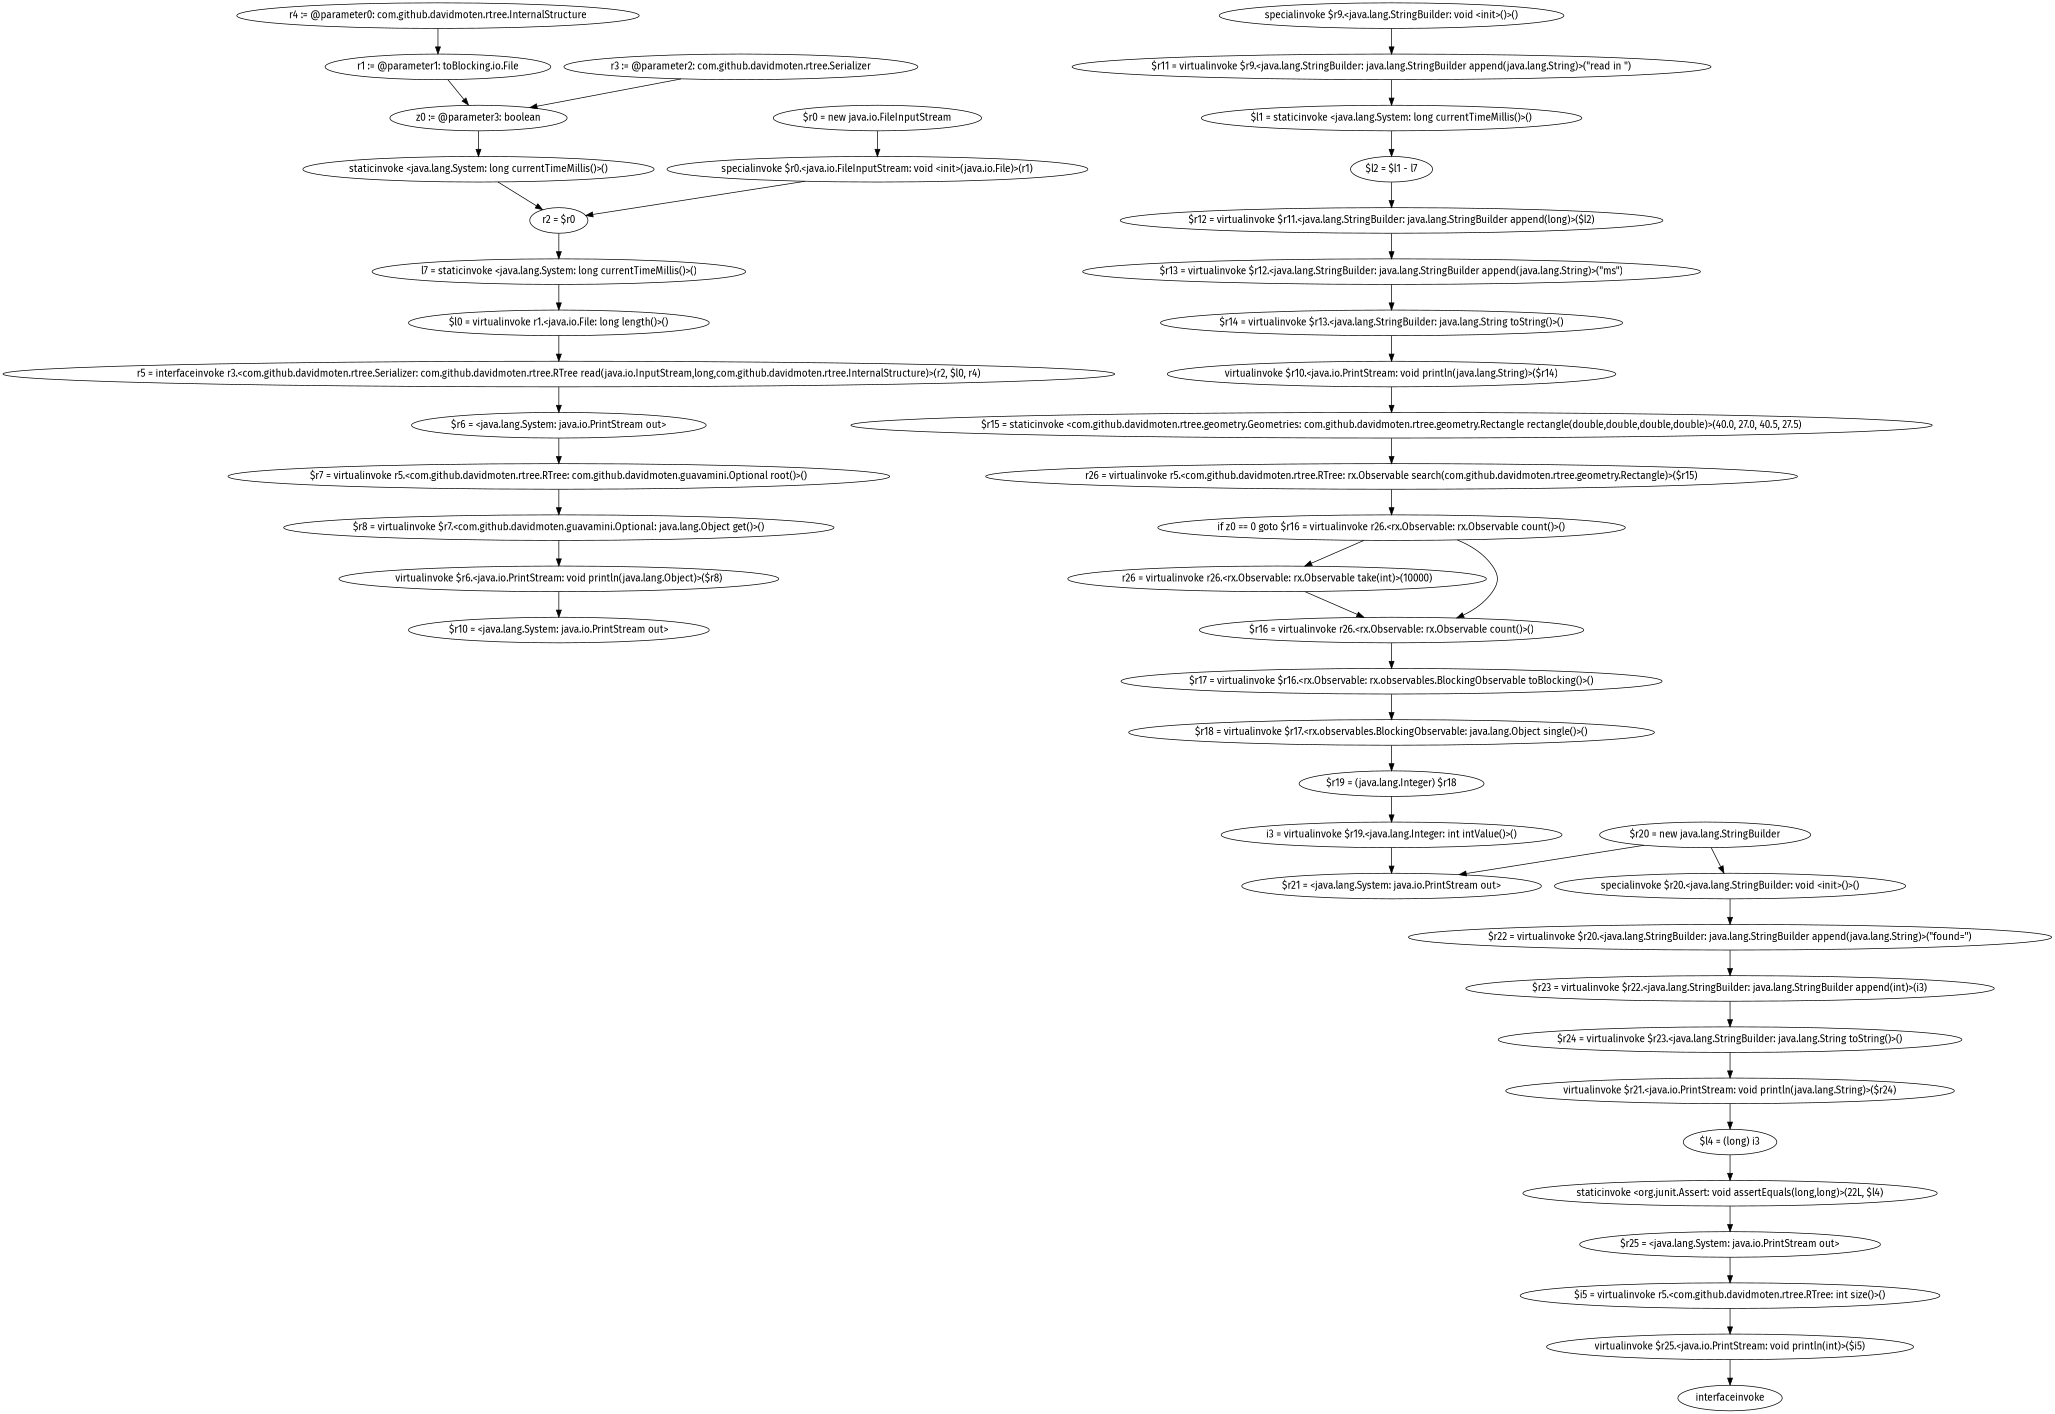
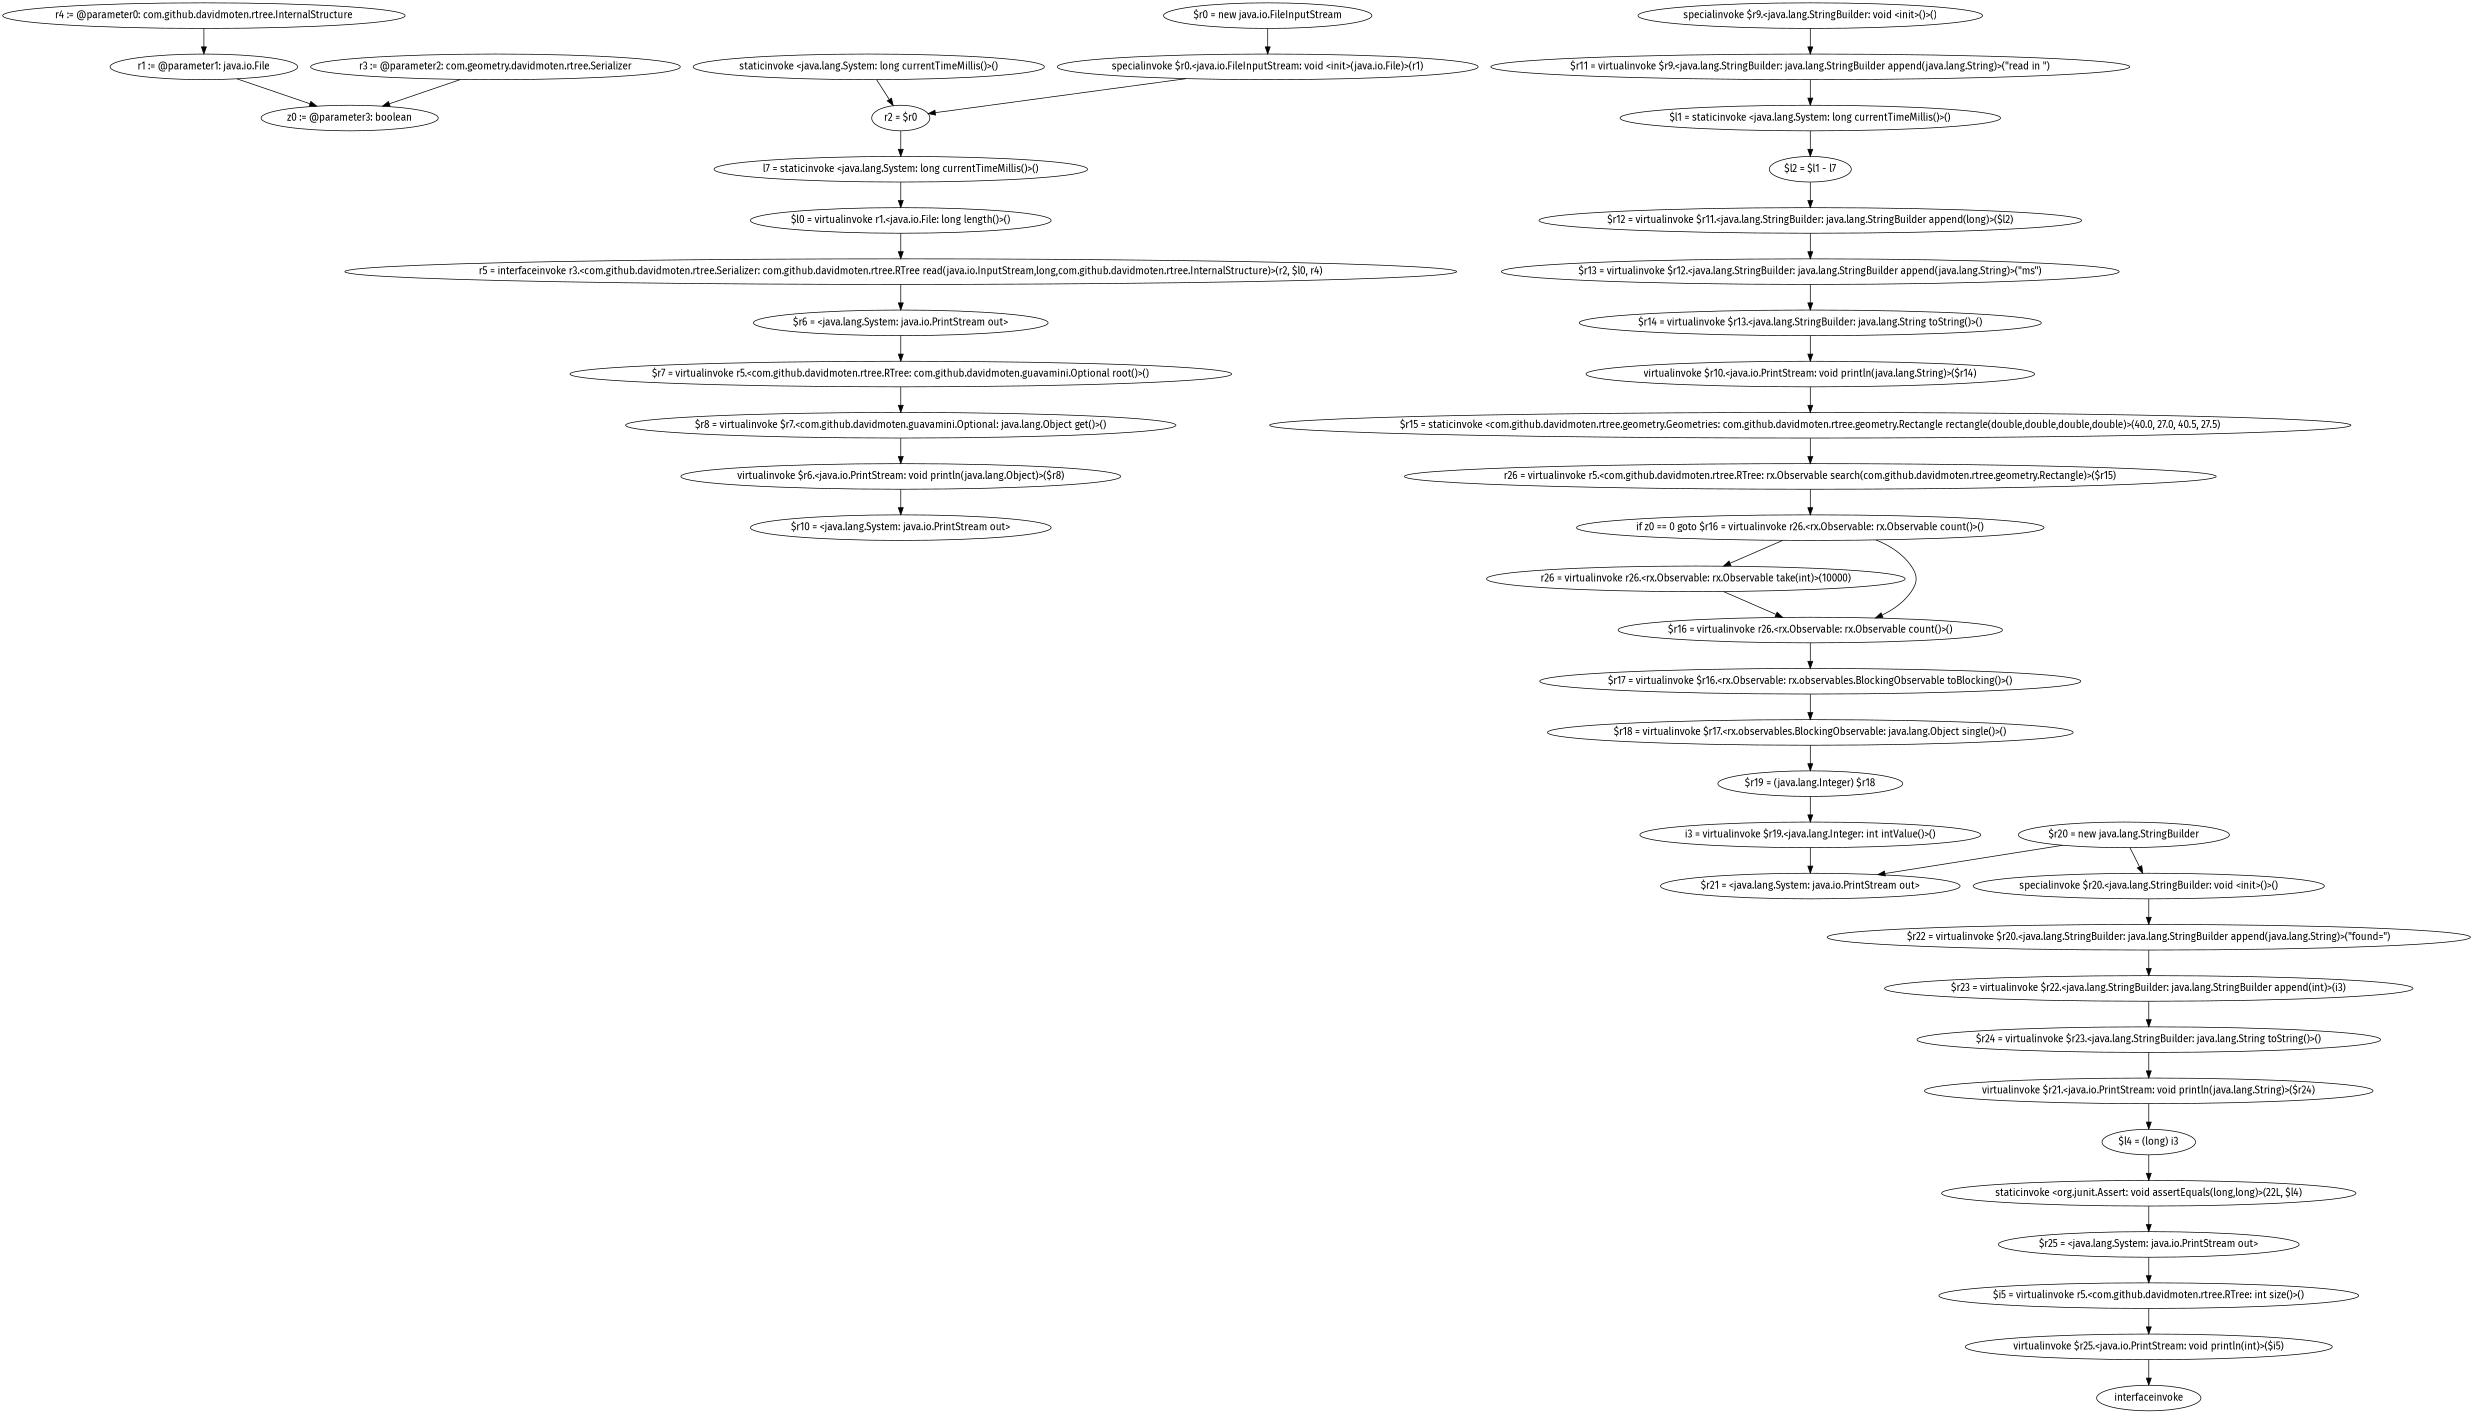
(438, 67) -> (204, 67)
(741, 67) -> (495, 67)
(478, 140) -> none
